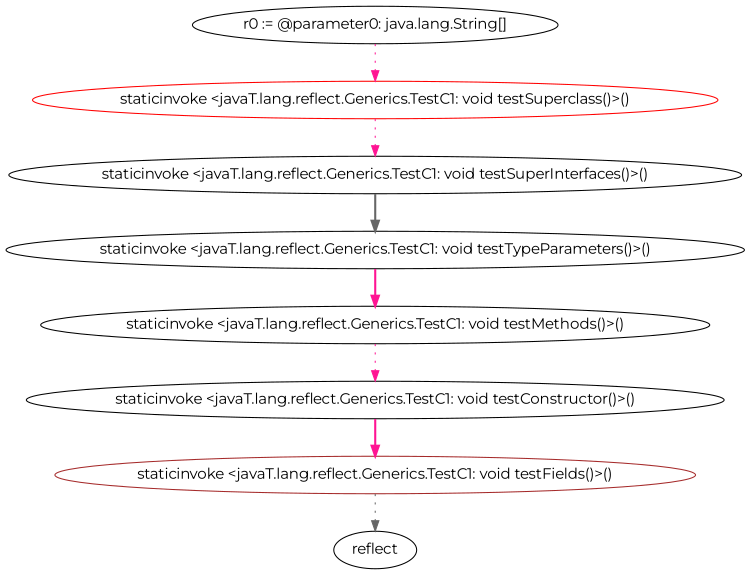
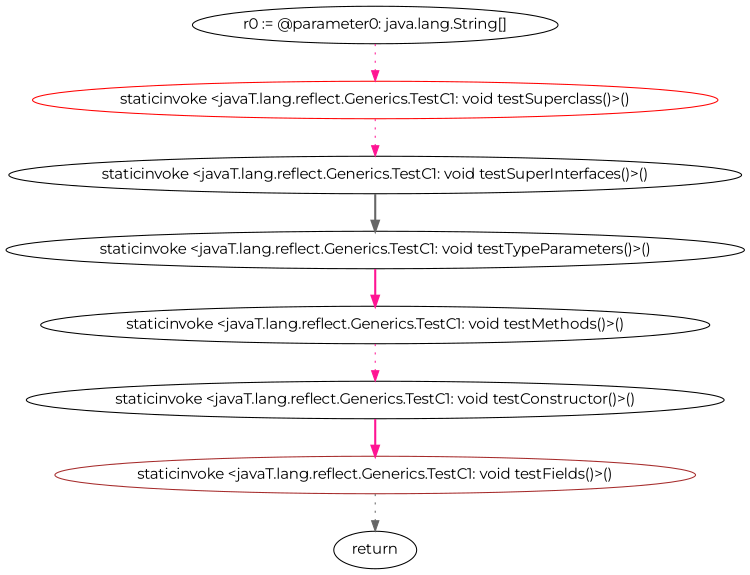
(375, 550) -> (375, 550)
